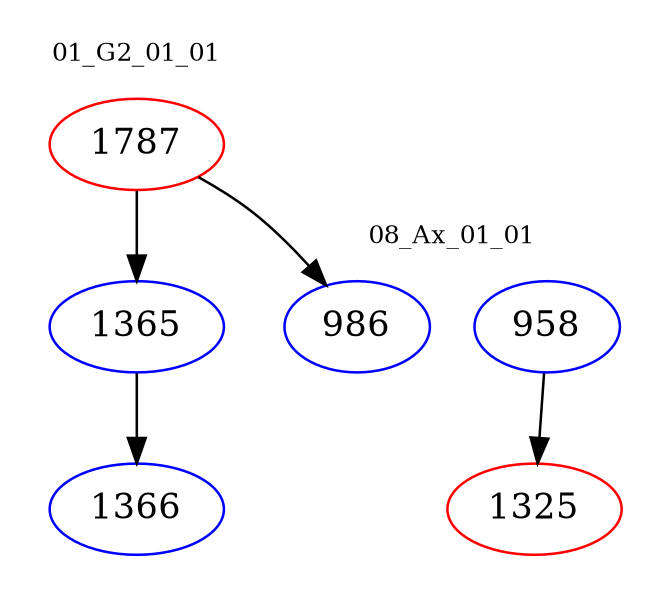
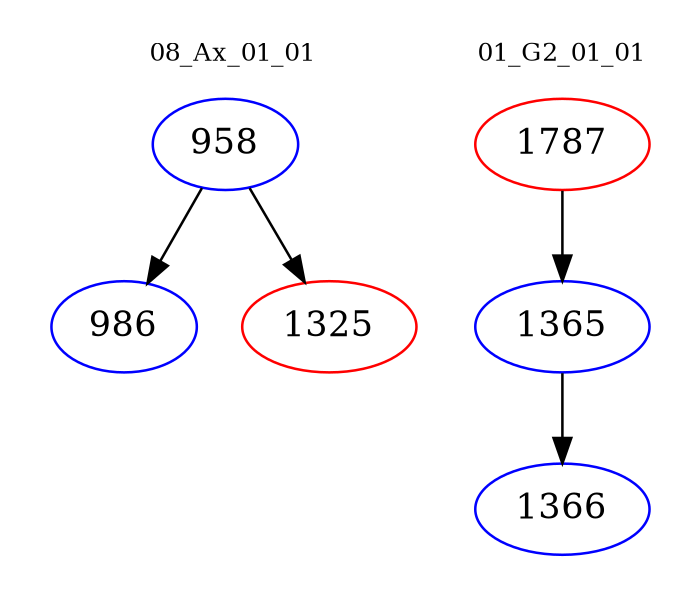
(279, 235) -> (181, 225)
